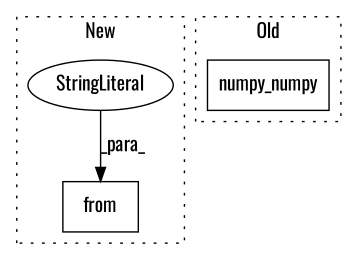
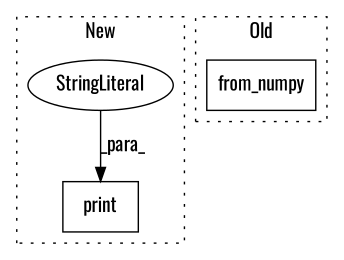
(268, 85) -> (261, 85)
(101, 207) -> (101, 207)
